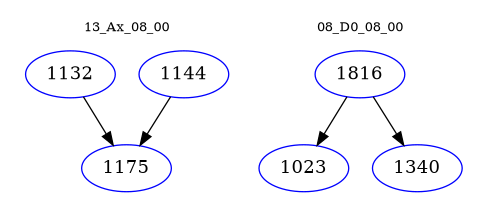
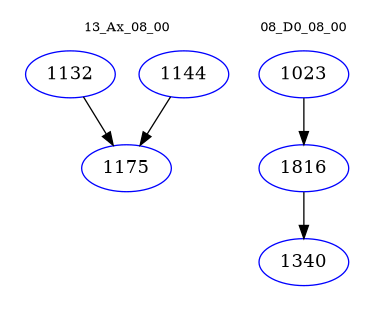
(336, 115) -> (304, 115)
